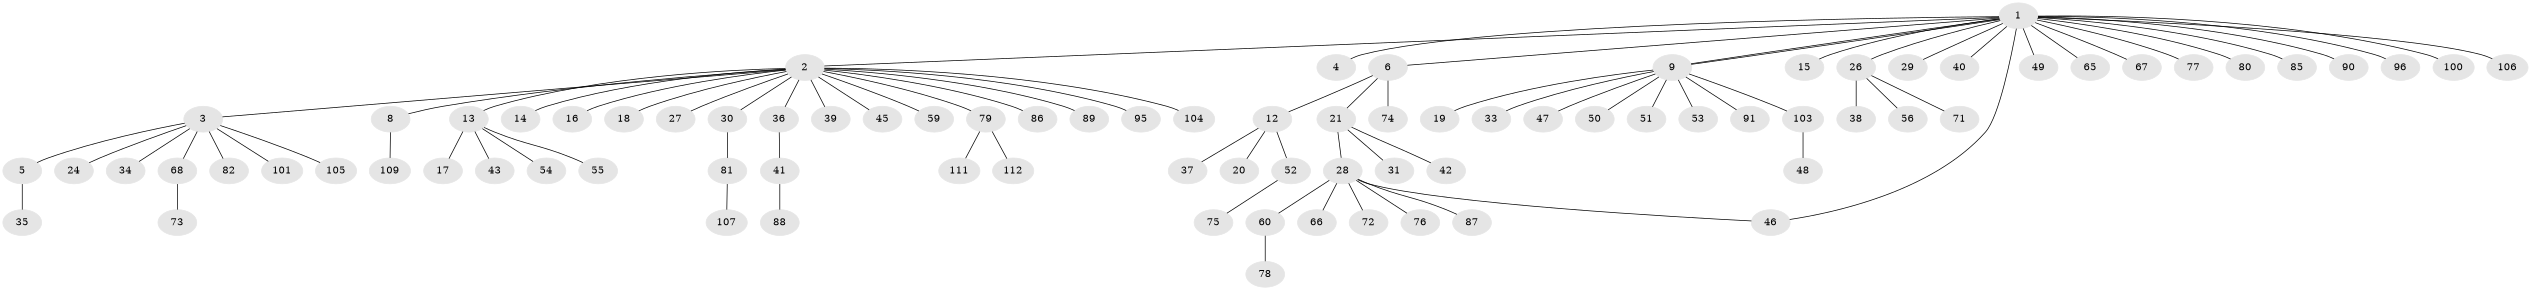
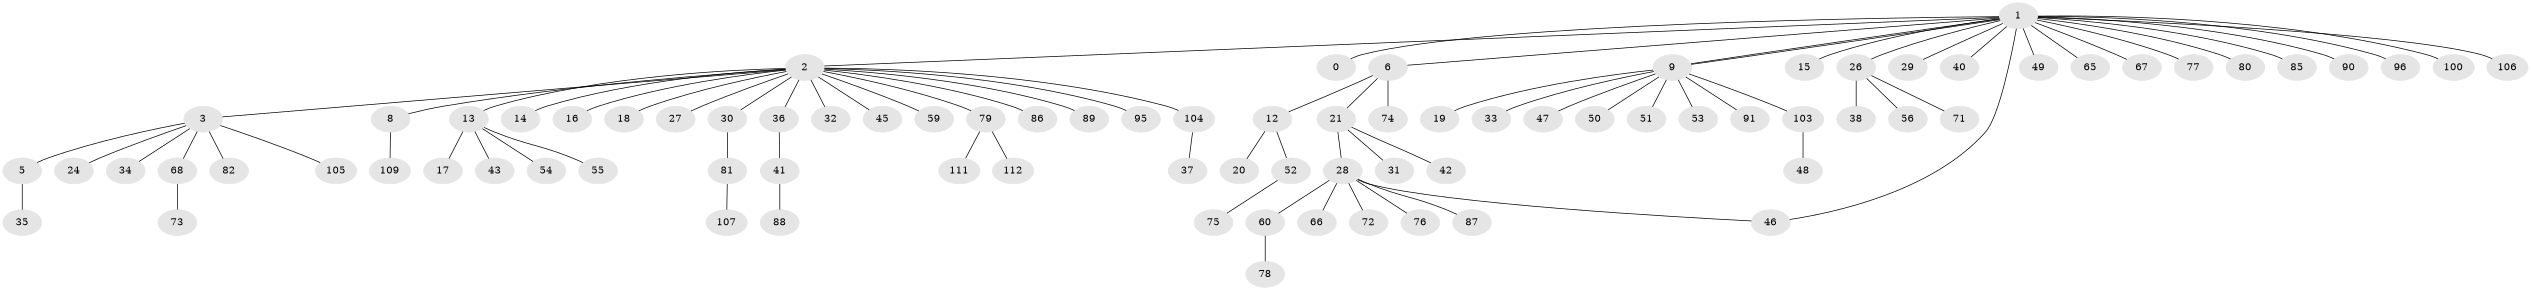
(1336, 67) -> (1336, 67)
(831, 119) -> (831, 119)
(1230, 145) -> (1191, 145)
(282, 171) -> none
